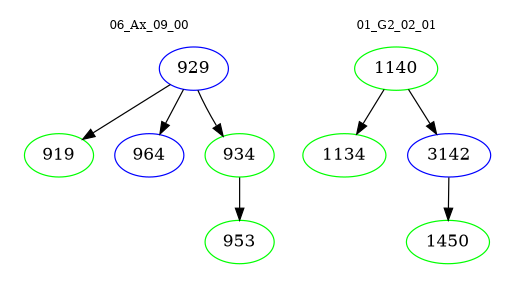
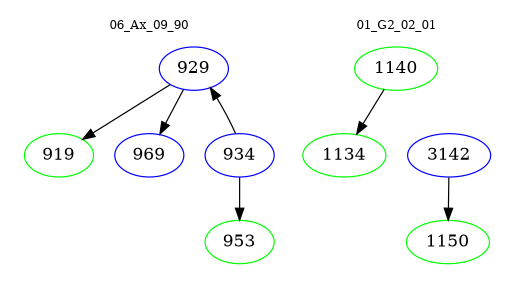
(149, 26) -> (149, 26)
(419, 107) -> none
(207, 108) -> (227, 116)
(149, 155) -> (149, 155)
(240, 155) -> (240, 155)
(448, 242) -> (448, 242)
